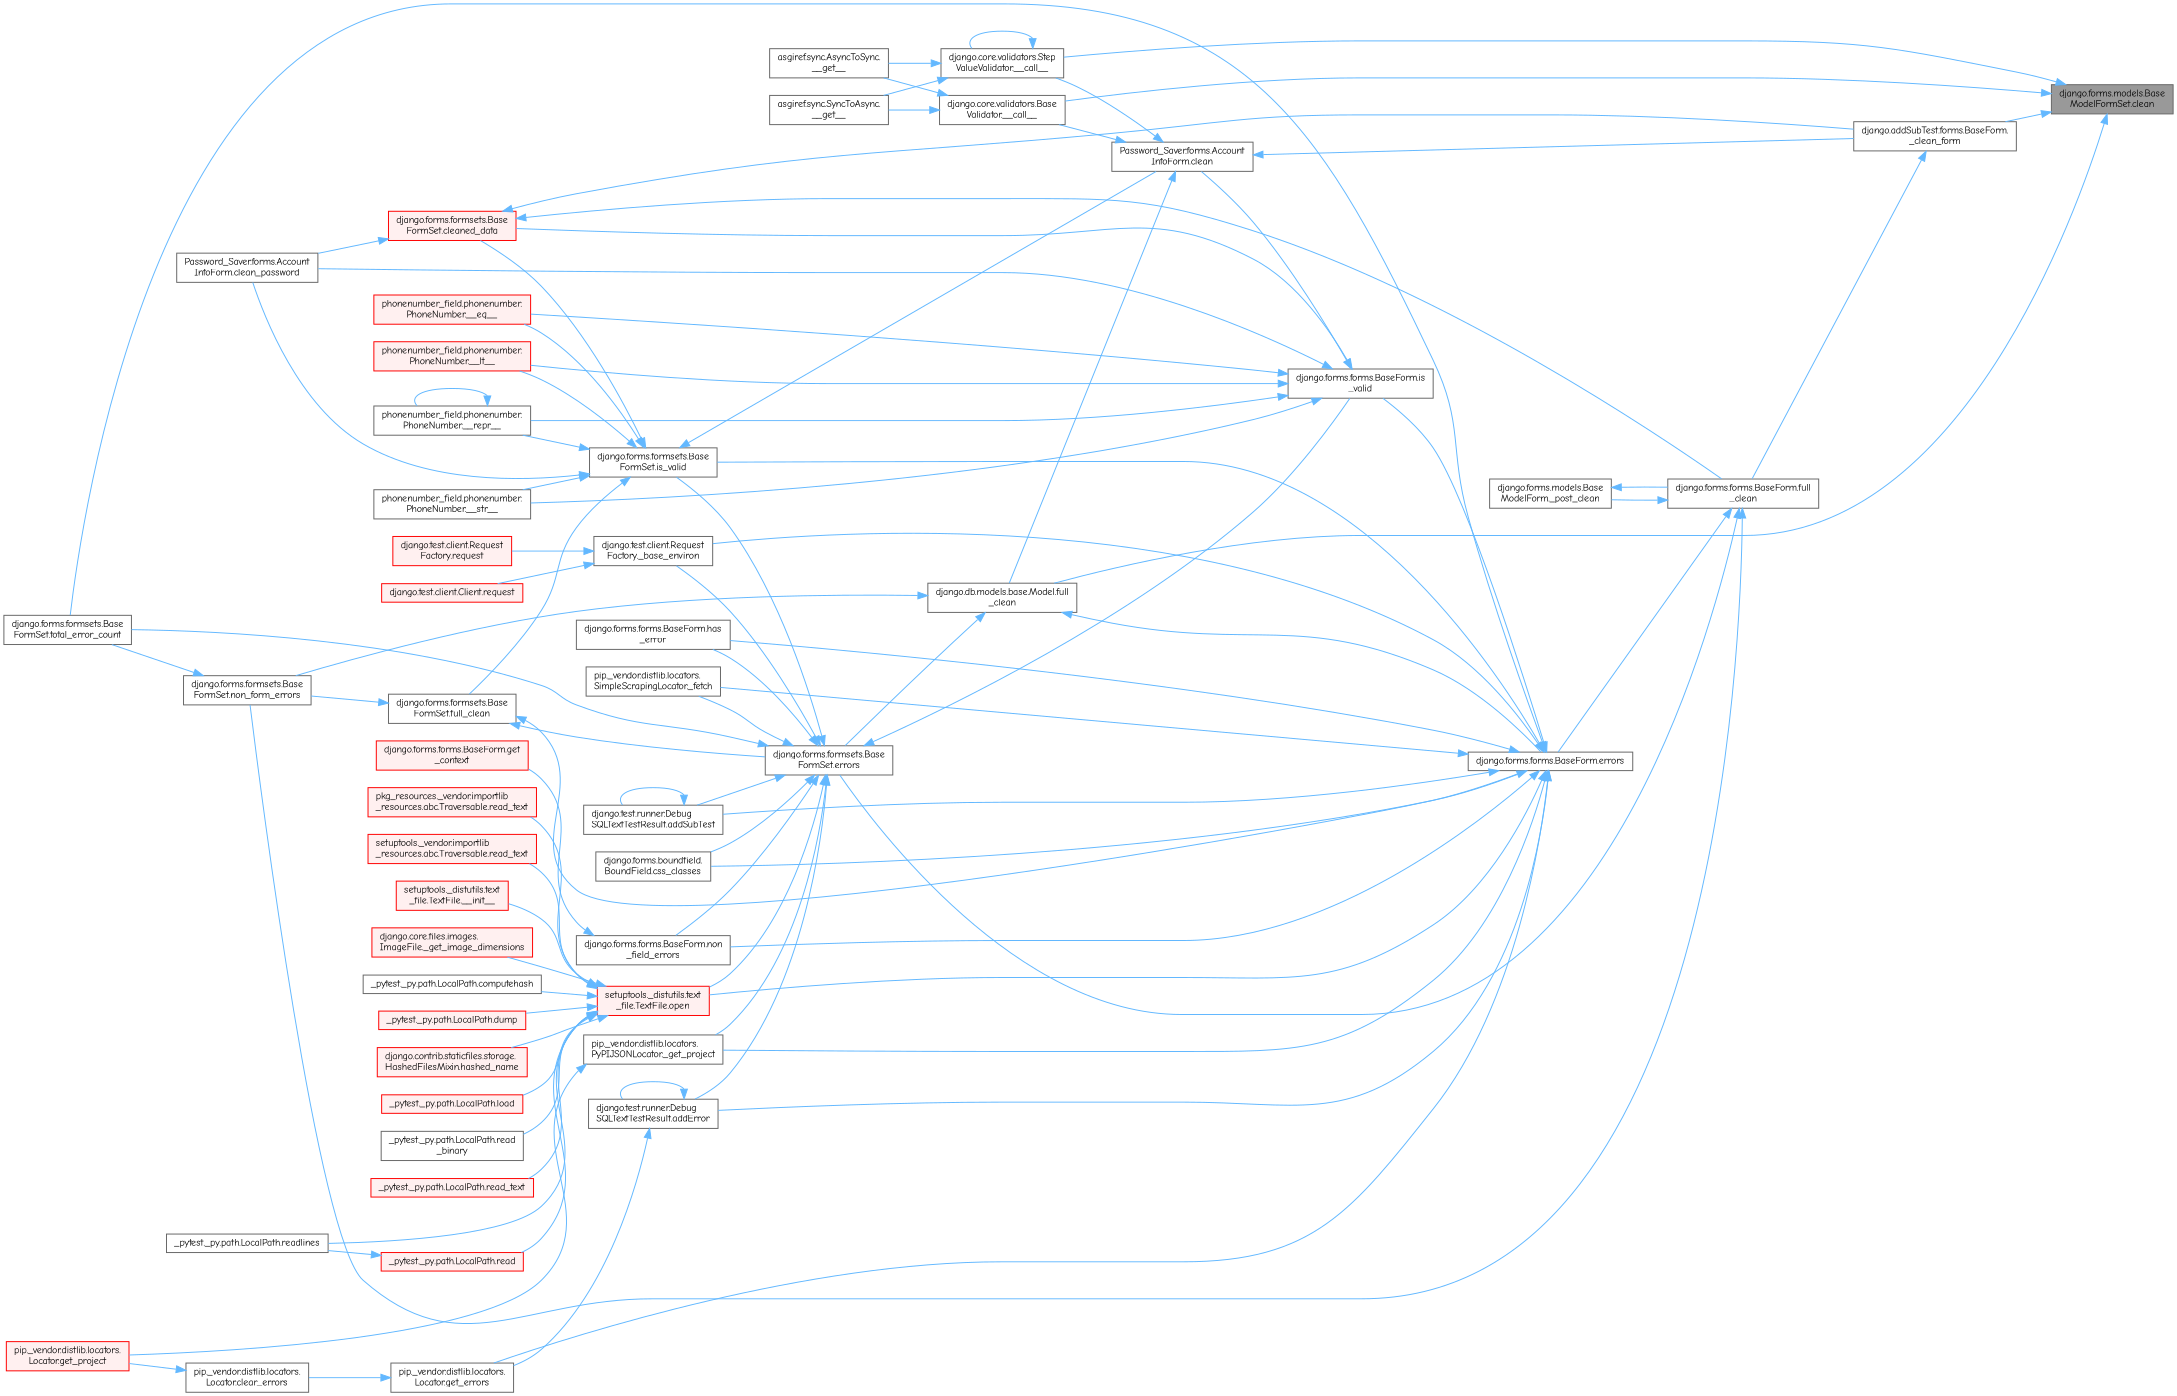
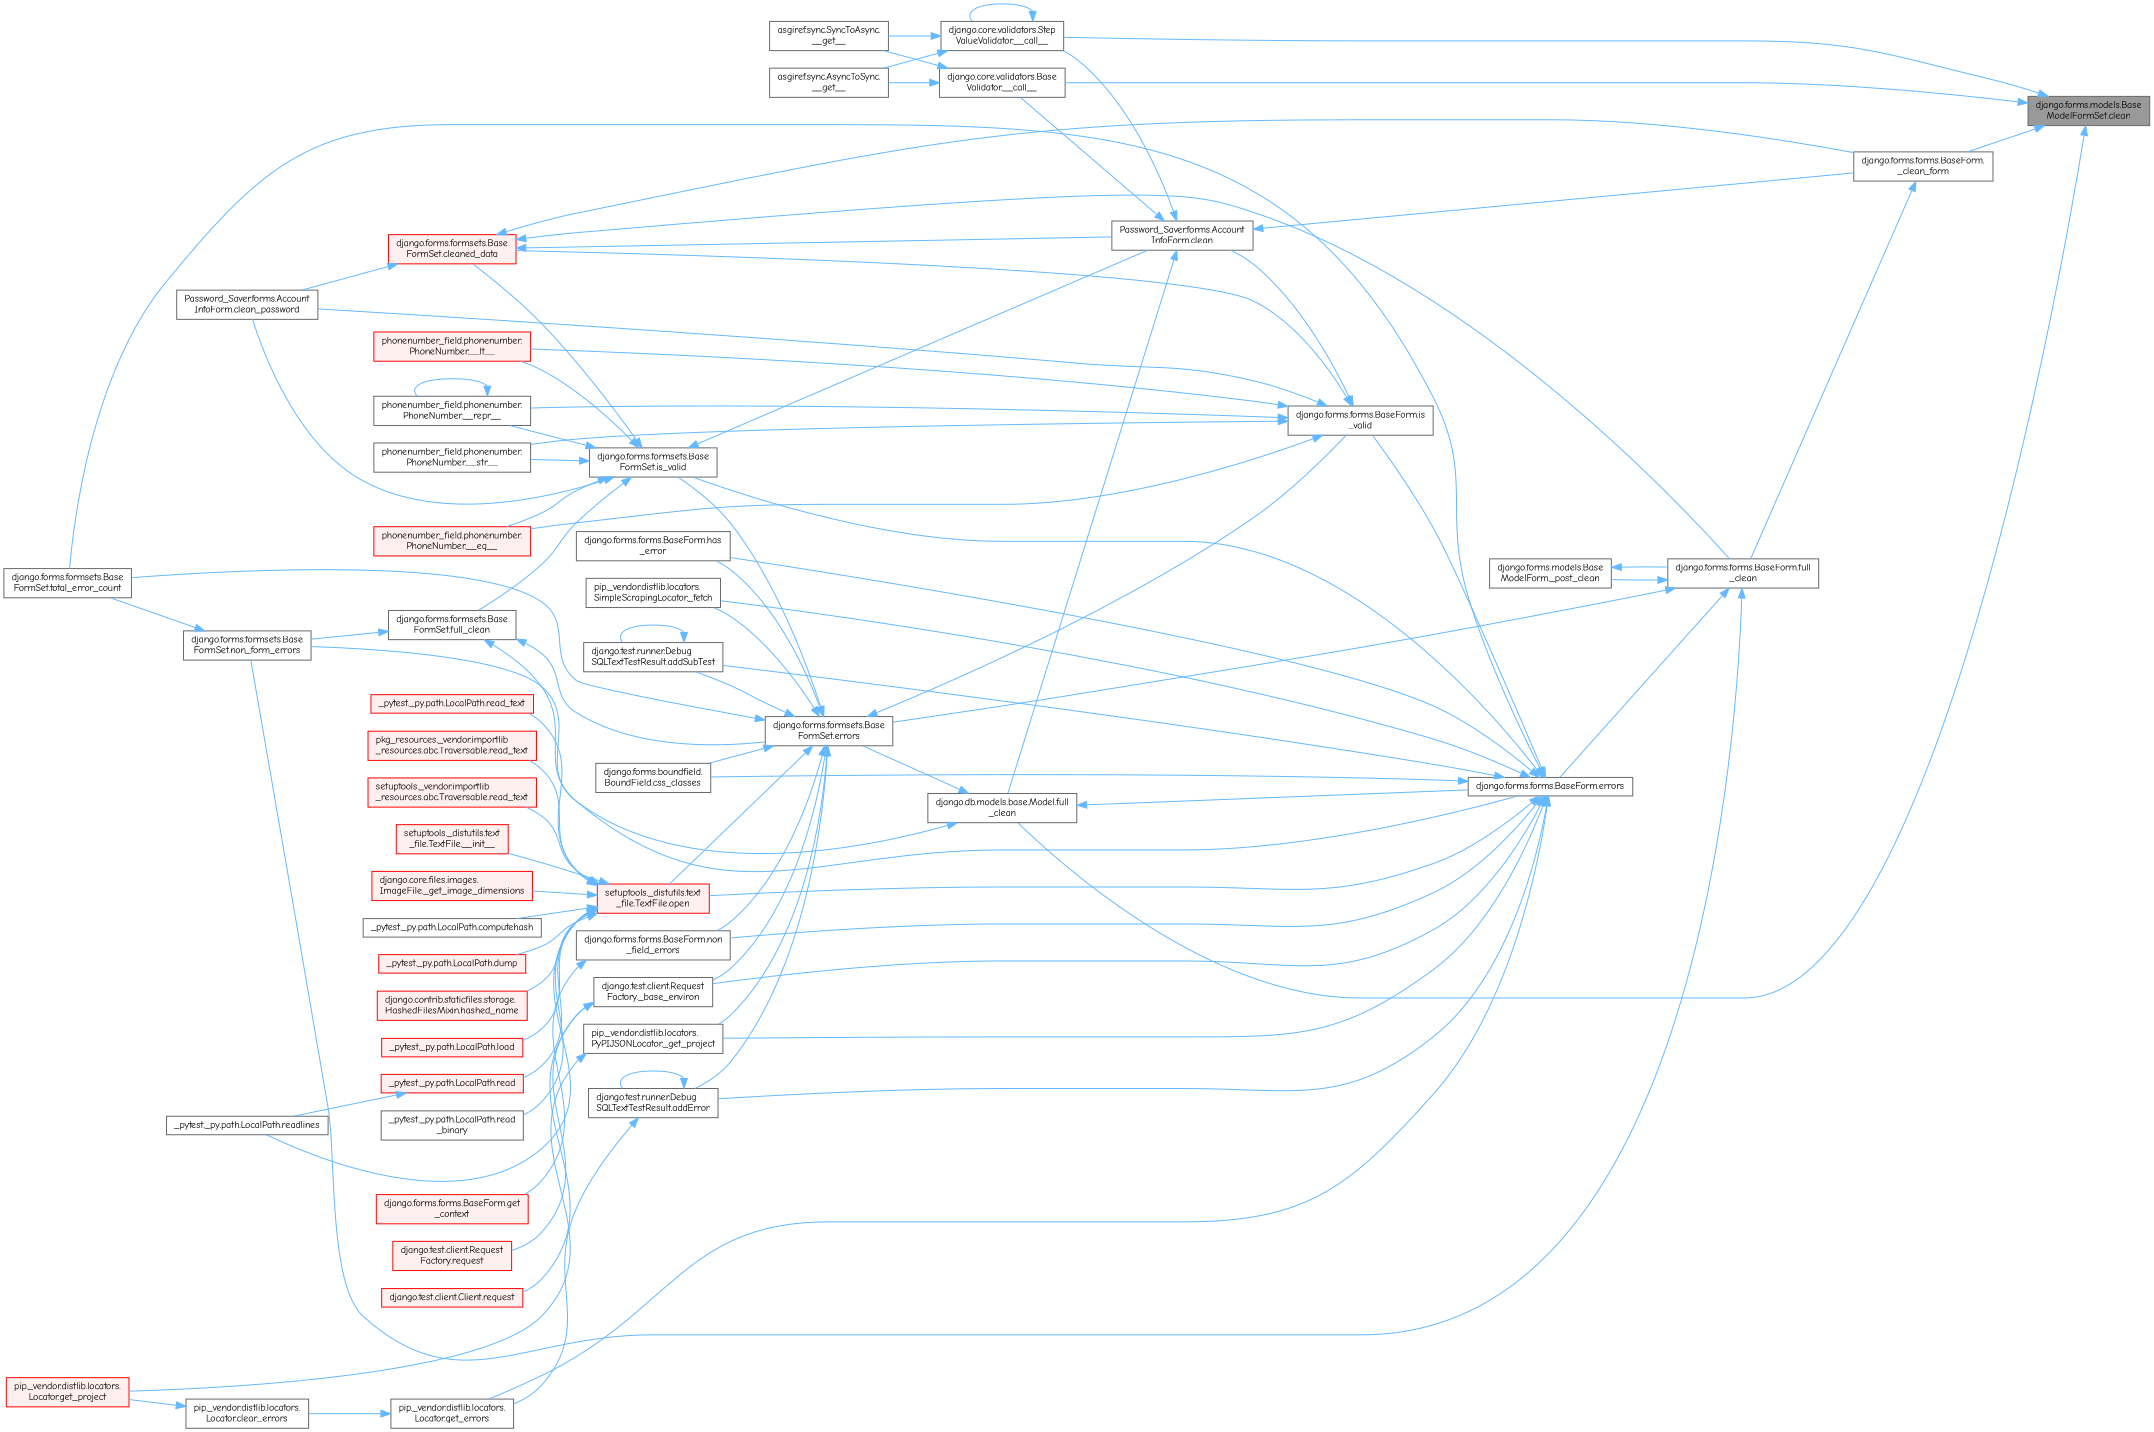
(1935, 136) -> (1923, 166)
none -> (819, 242)
